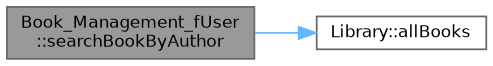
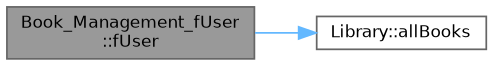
(131, 33) -> (131, 33)
